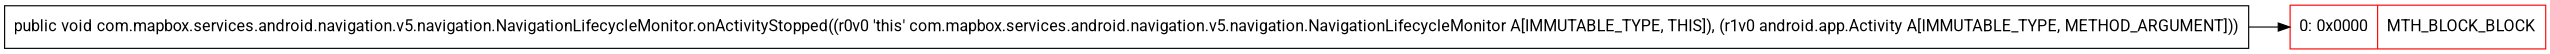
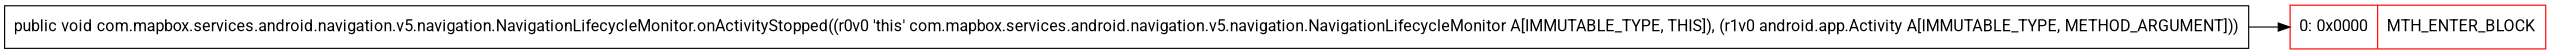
(2462, 26) -> (2462, 26)
